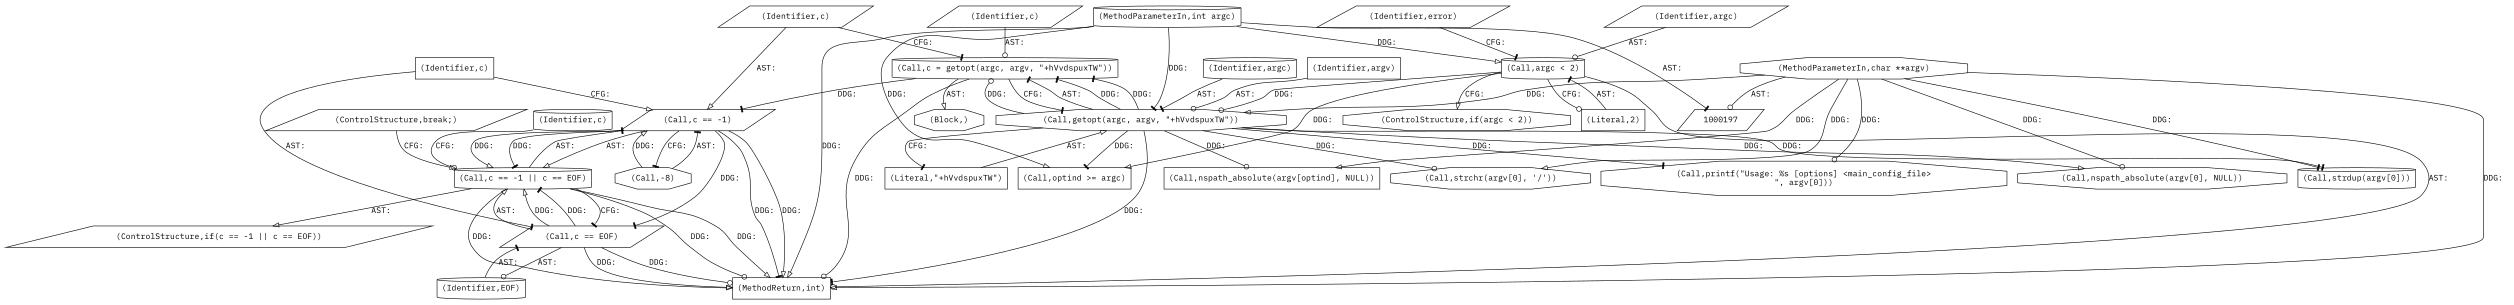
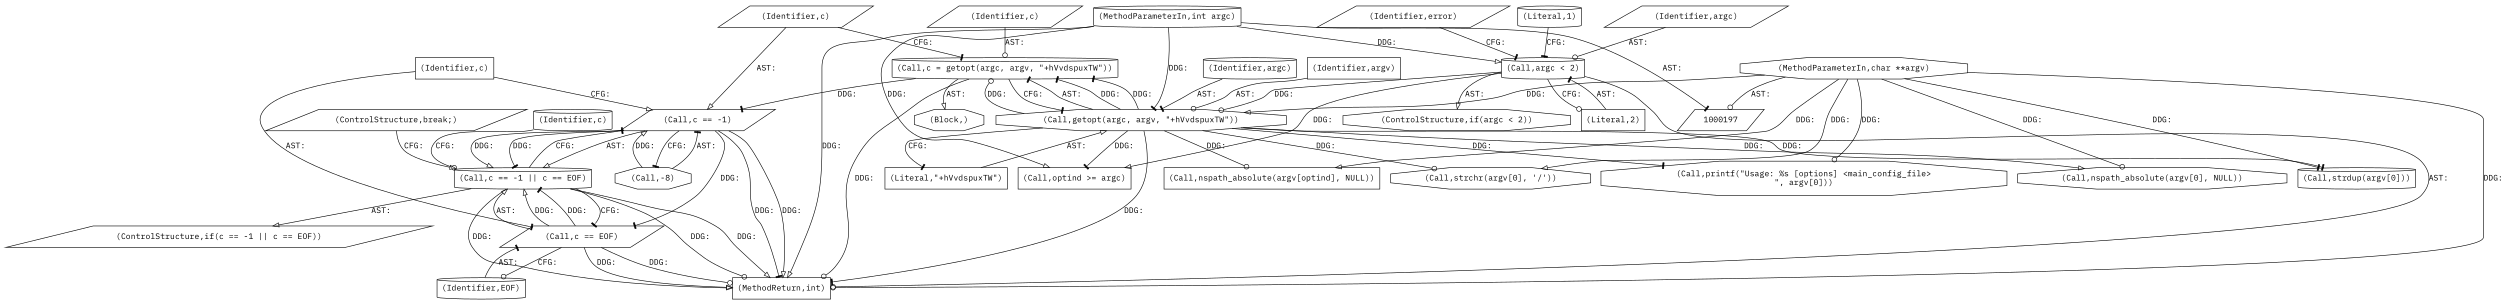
none -> (1550, 17)
(1478, 94) -> (1478, 94)
(568, 146) -> (568, 146)
(550, 263) -> (550, 263)
(1980, 273) -> (1980, 273)
